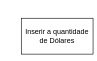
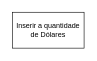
(57, 36) -> (48, 30)
